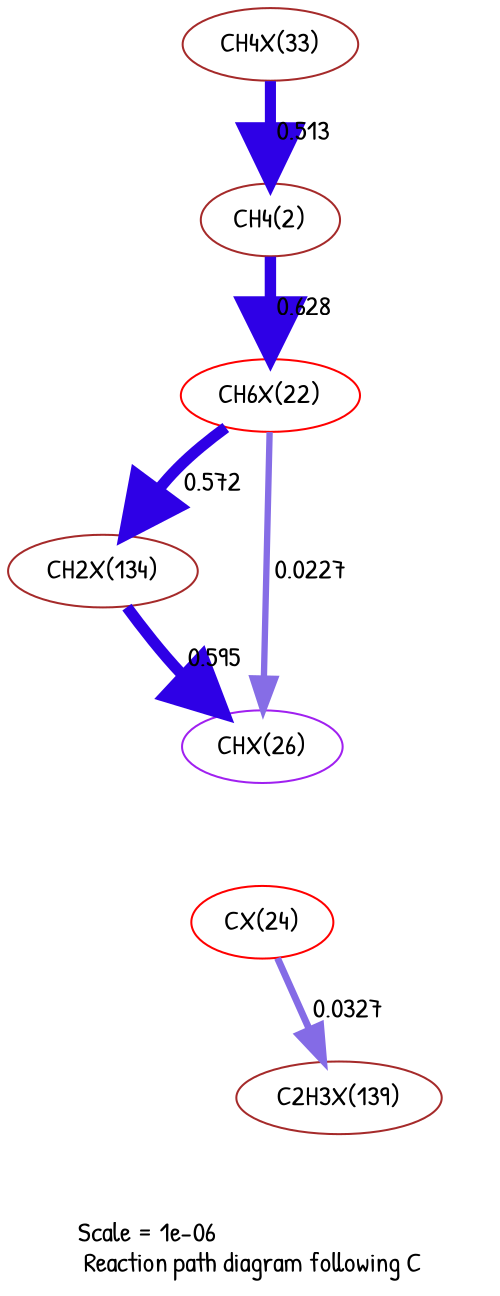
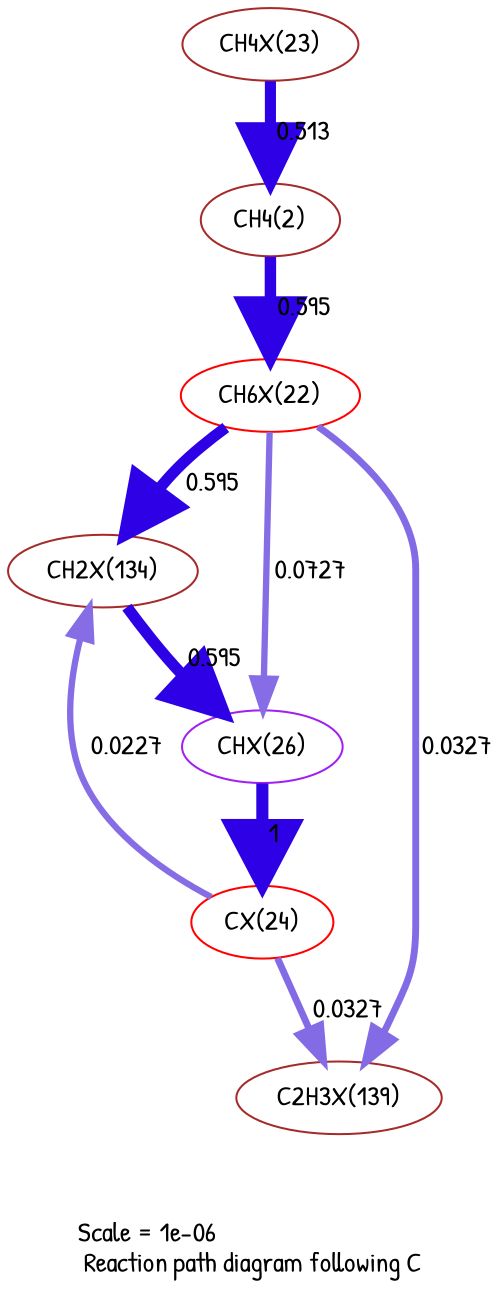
(270, 44) -> (270, 44)
(302, 308) -> (302, 308)
(210, 483) -> (210, 483)
(308, 571) -> (308, 571)
none -> (416, 715)
none -> (91, 794)
none -> (262, 804)
